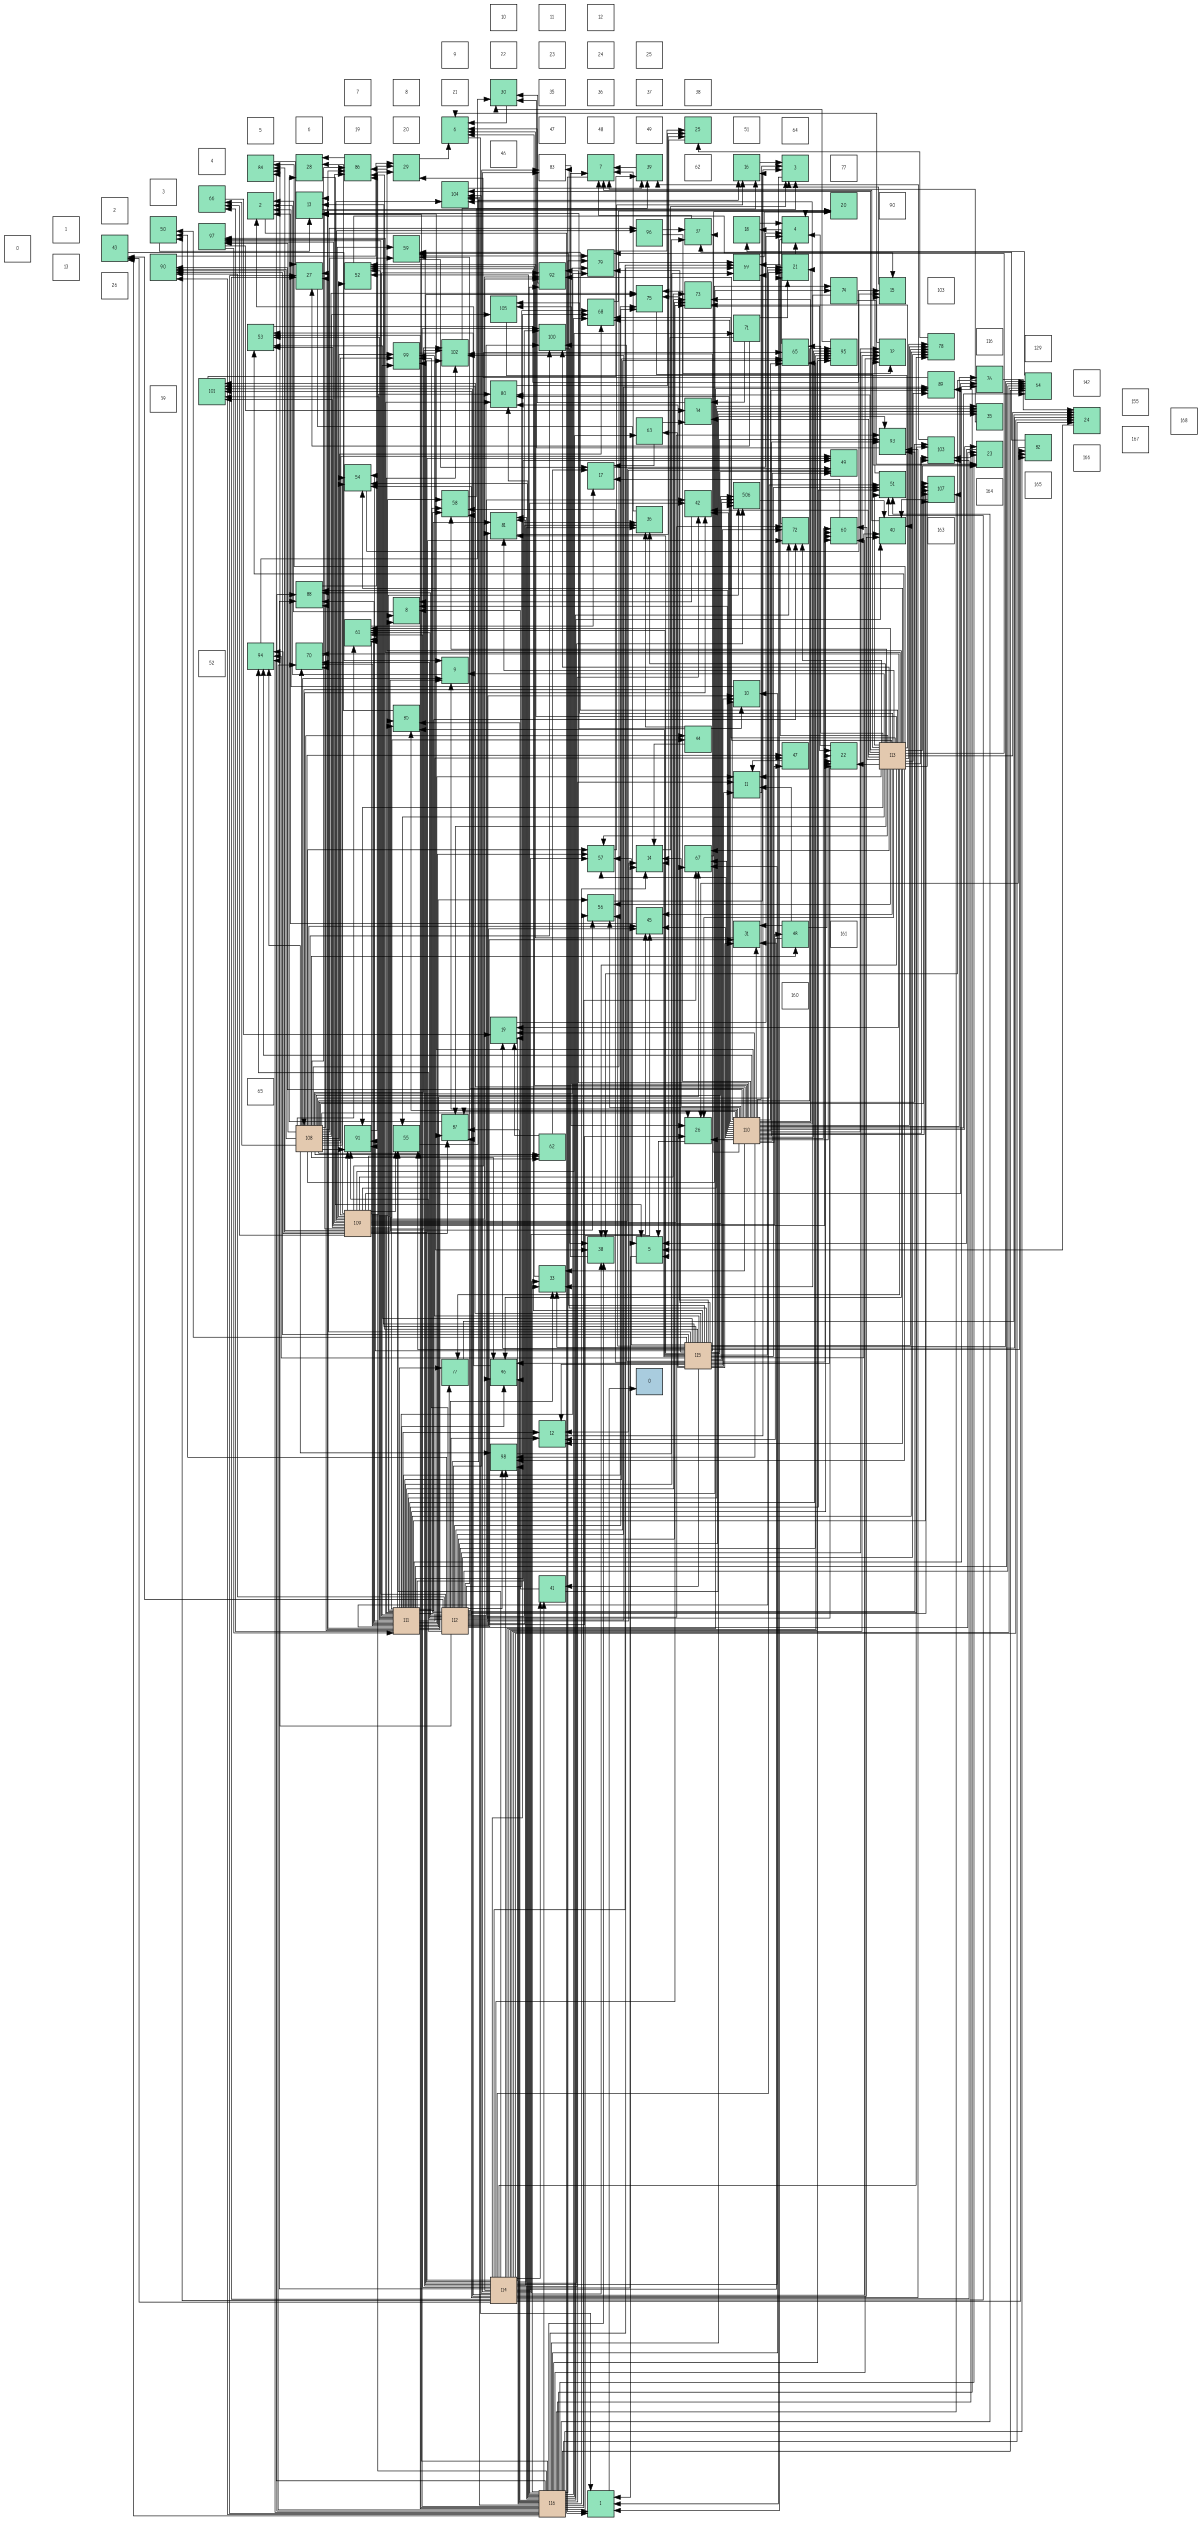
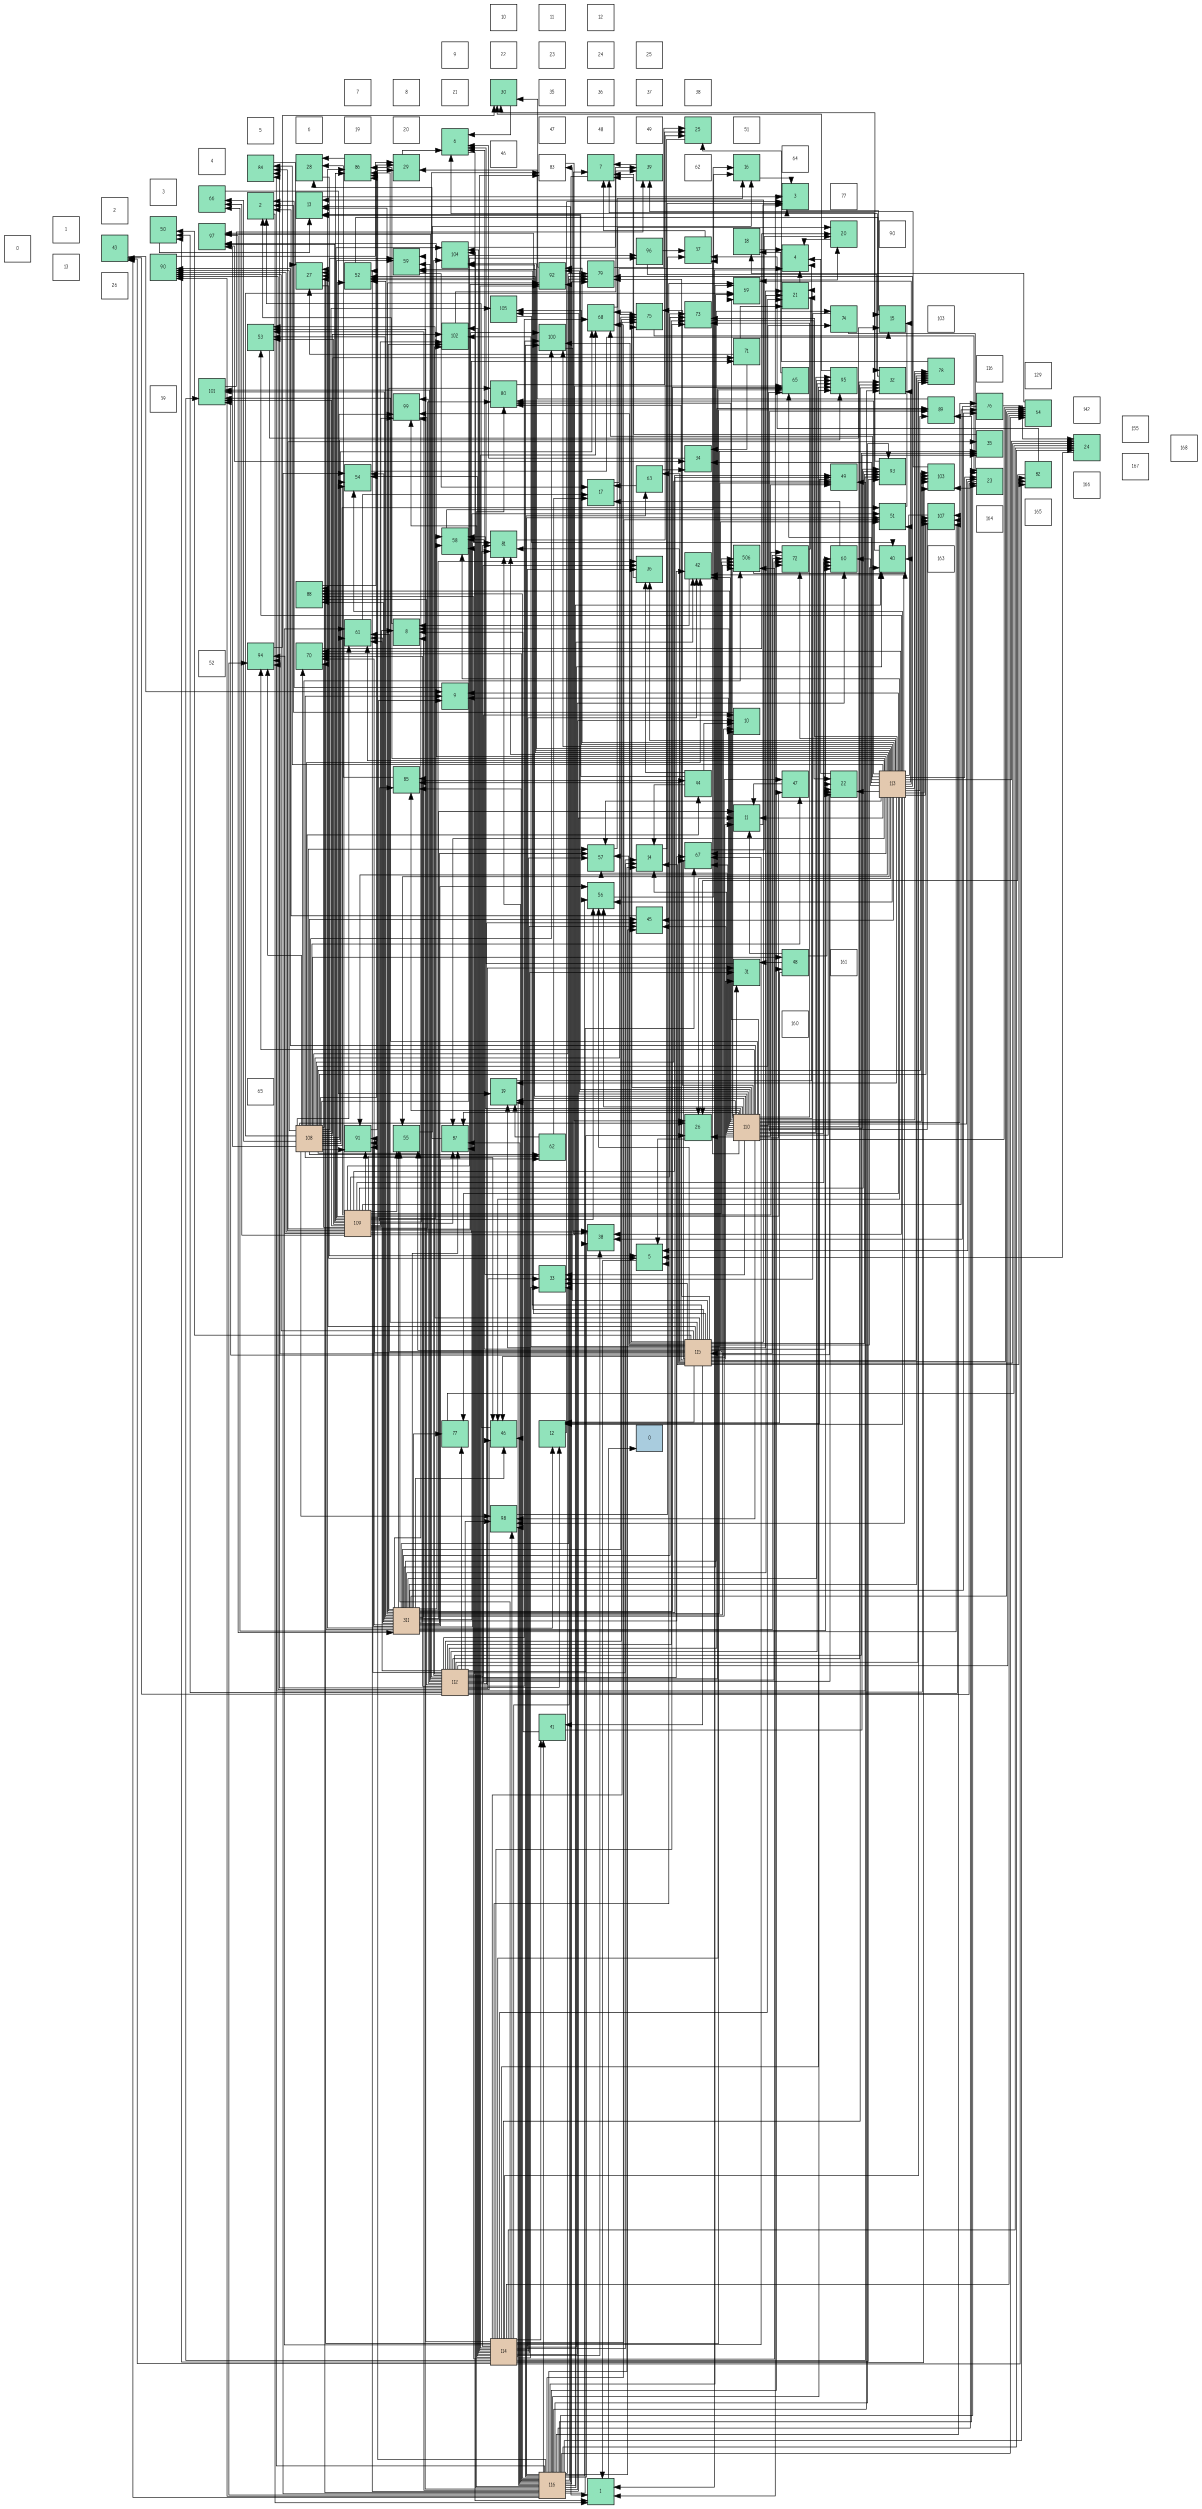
(480, 690) -> (333, 555)
(722, 924) -> (772, 977)
(406, 1621) -> (406, 1621)
